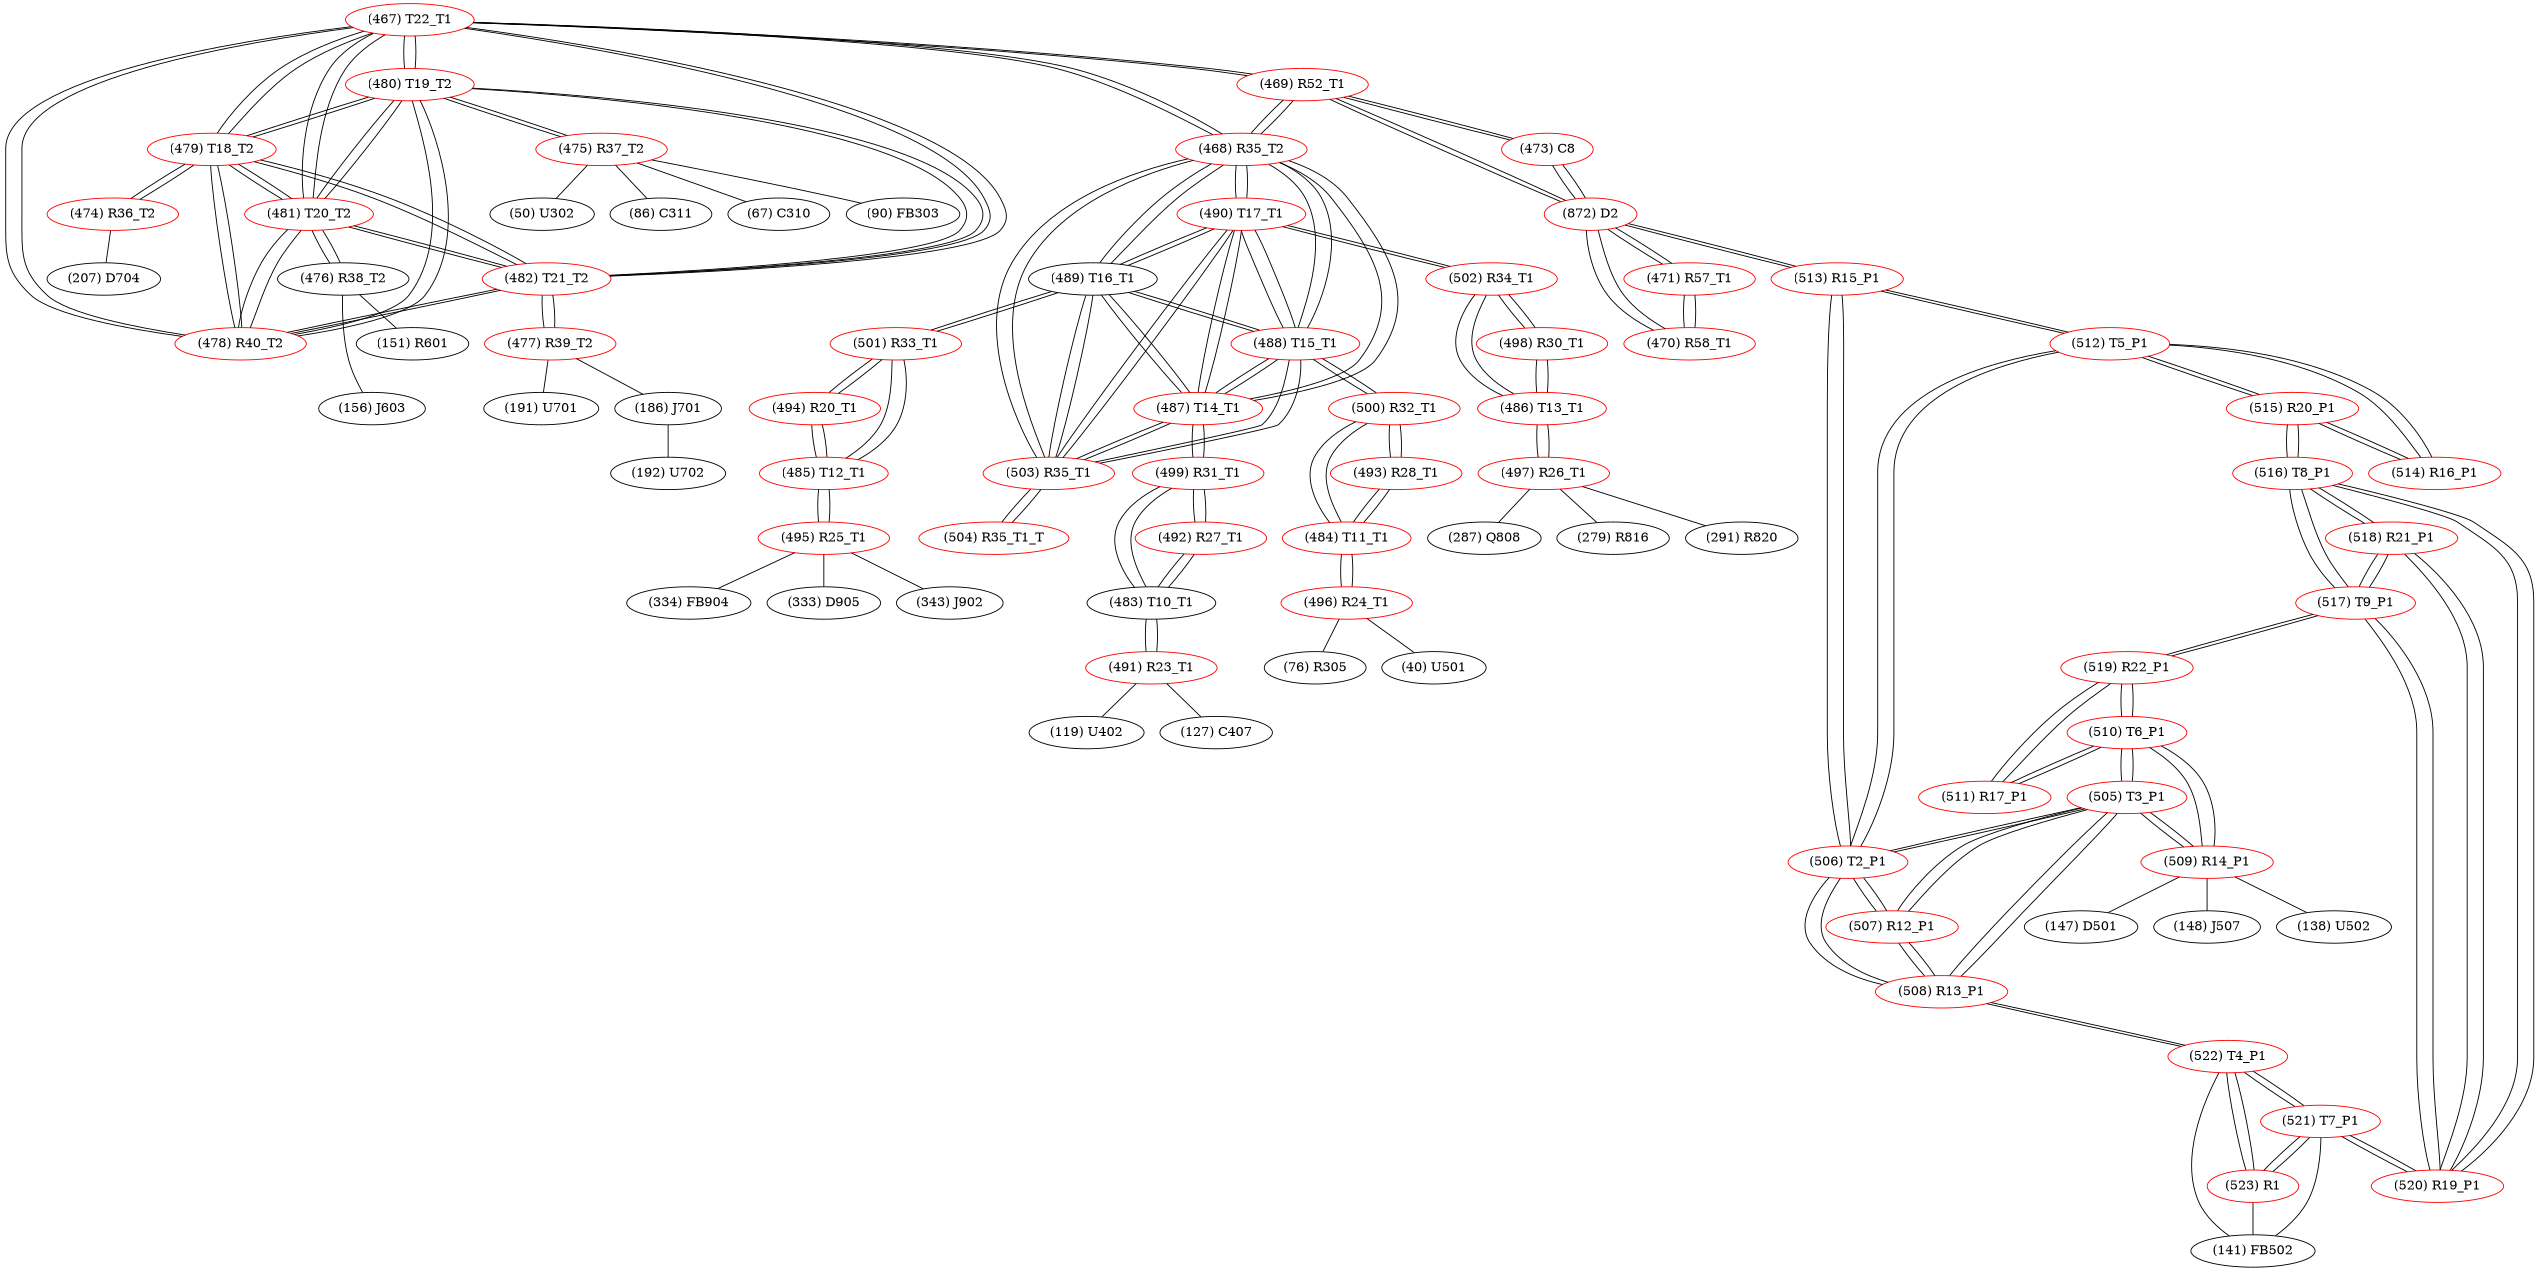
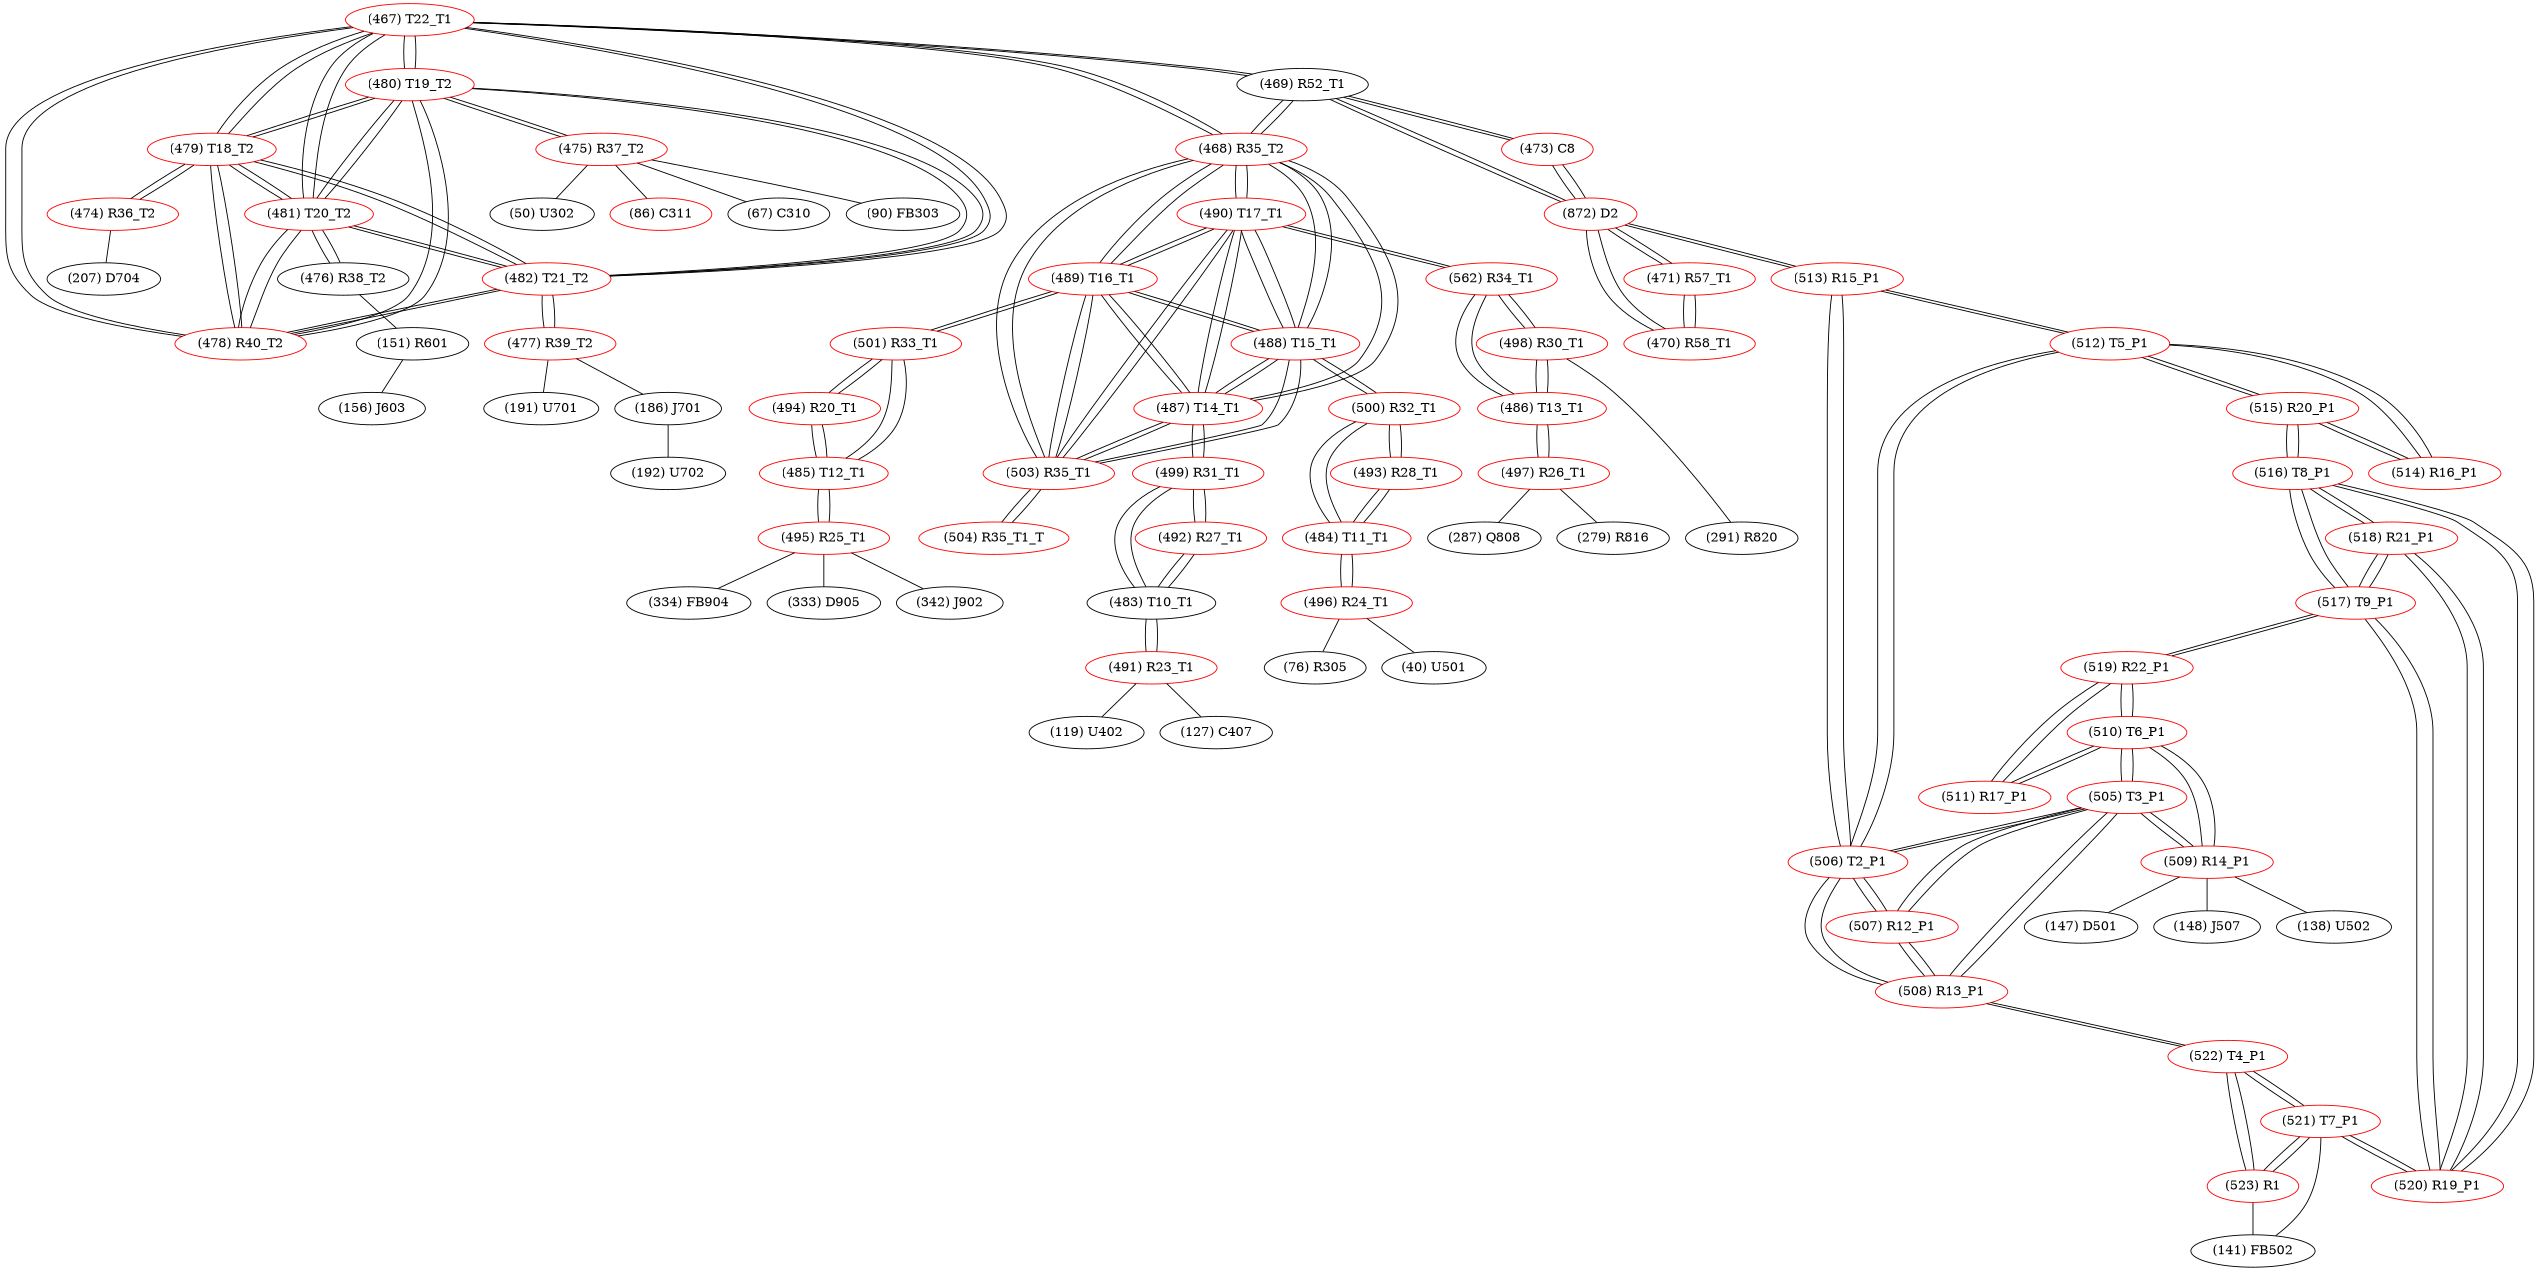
(1303, 85) -> (1303, 85)
(661, 214) -> (661, 214)
(1093, 279) -> (1093, 279)
(1492, 279) -> (1492, 279)
(346, 345) -> (392, 376)
(1644, 506) -> (1656, 433)
(950, 603) -> (950, 603)
(2192, 1159) -> none
